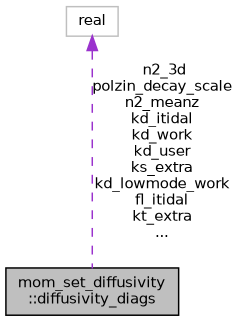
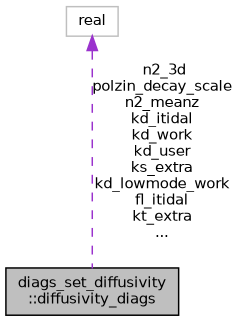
(92, 292) -> (92, 292)
